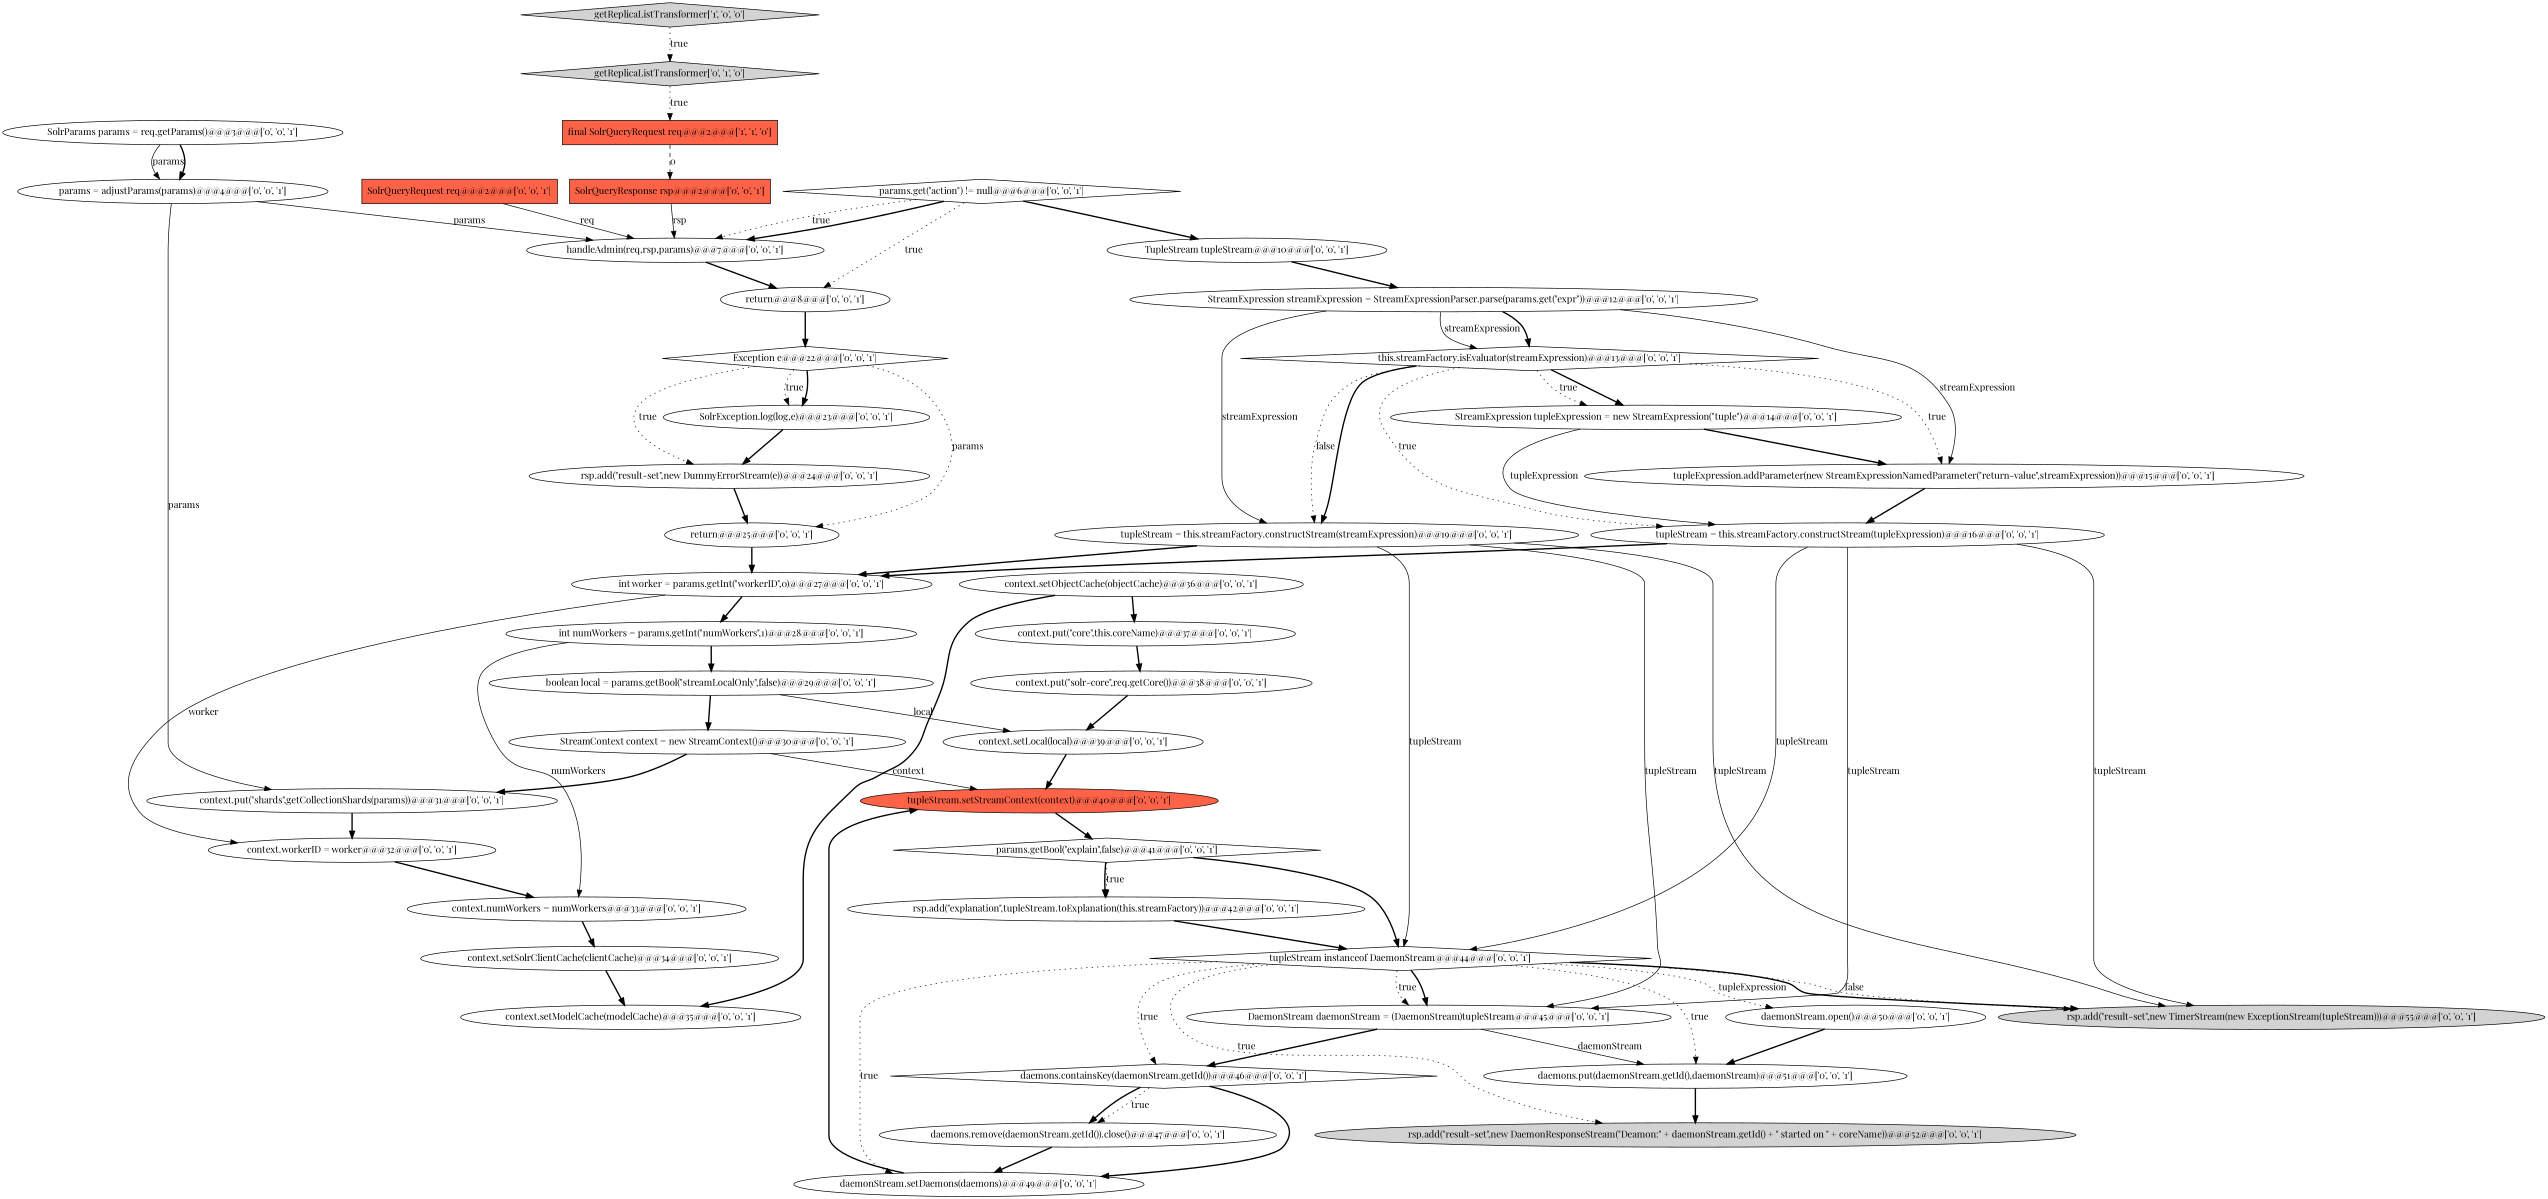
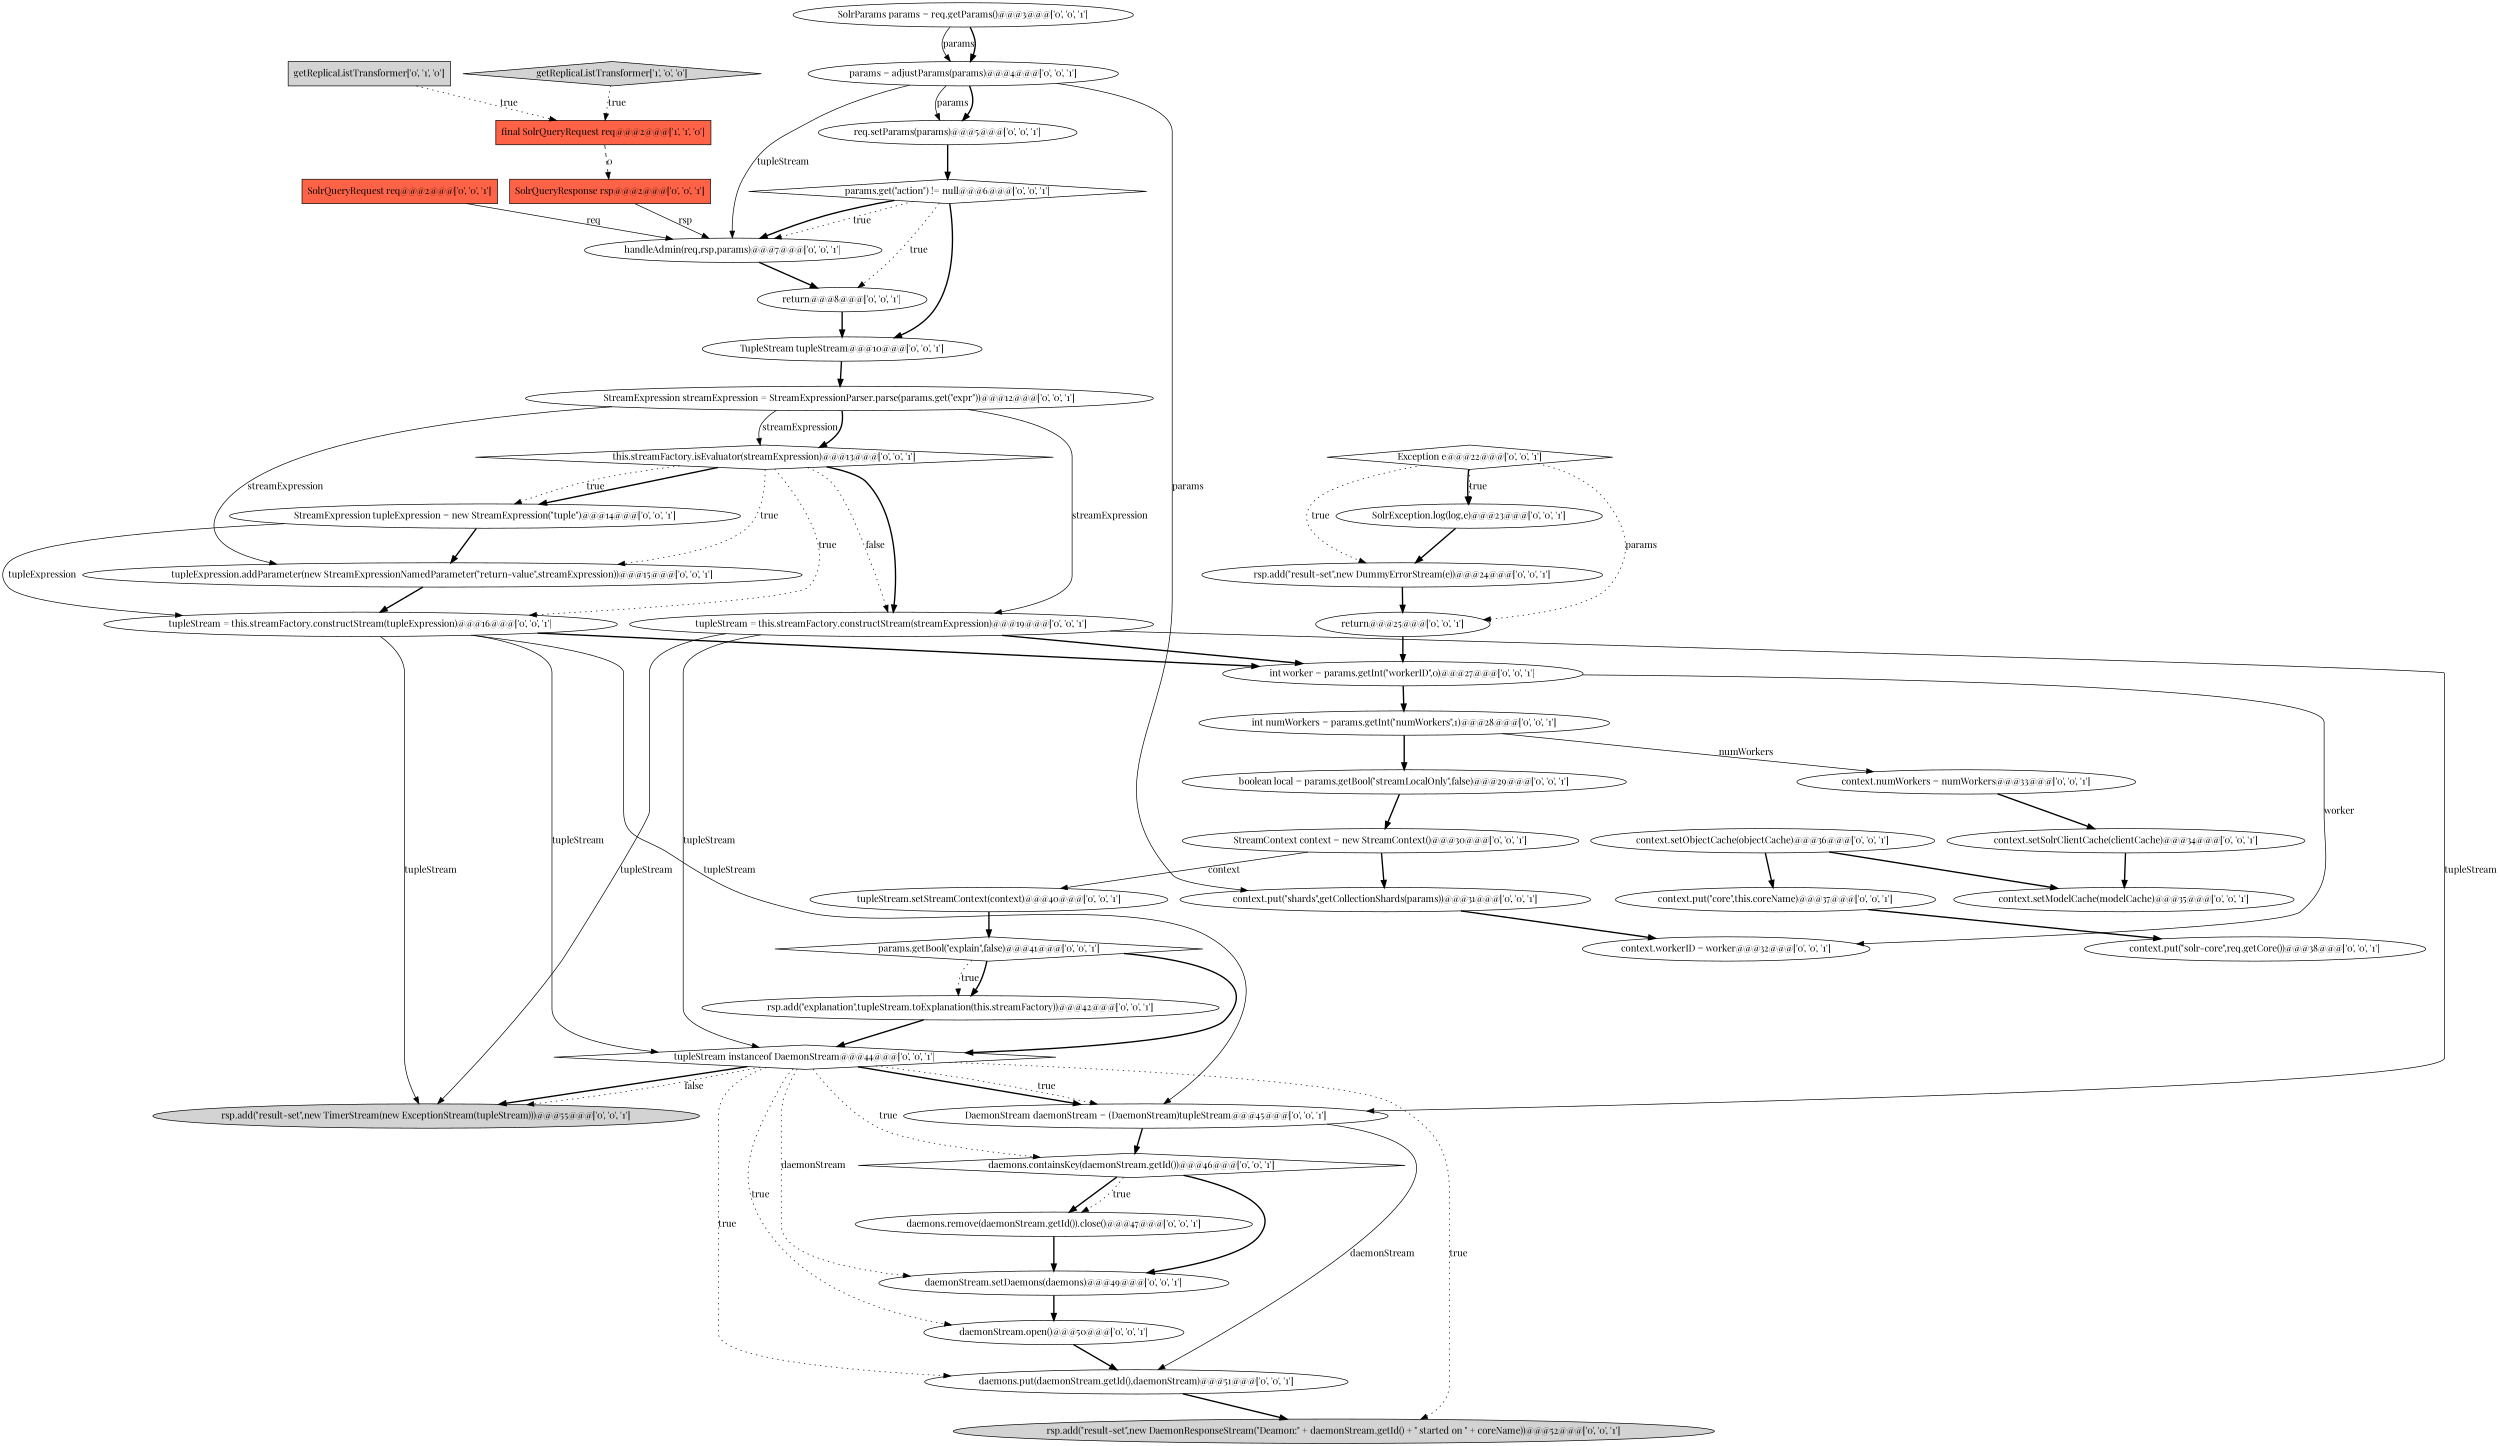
(670, 41) -> (608, 100)
(670, 74) -> (369, 74)
none -> (948, 133)
(469, 221) -> (783, 162)
(805, 326) -> (842, 321)
(1073, 742) -> none
(1039, 801) -> (989, 900)
(461, 879) -> none
(1753, 988) -> (761, 1195)
(829, 989) -> (1054, 1304)
(869, 1076) -> (814, 1165)
